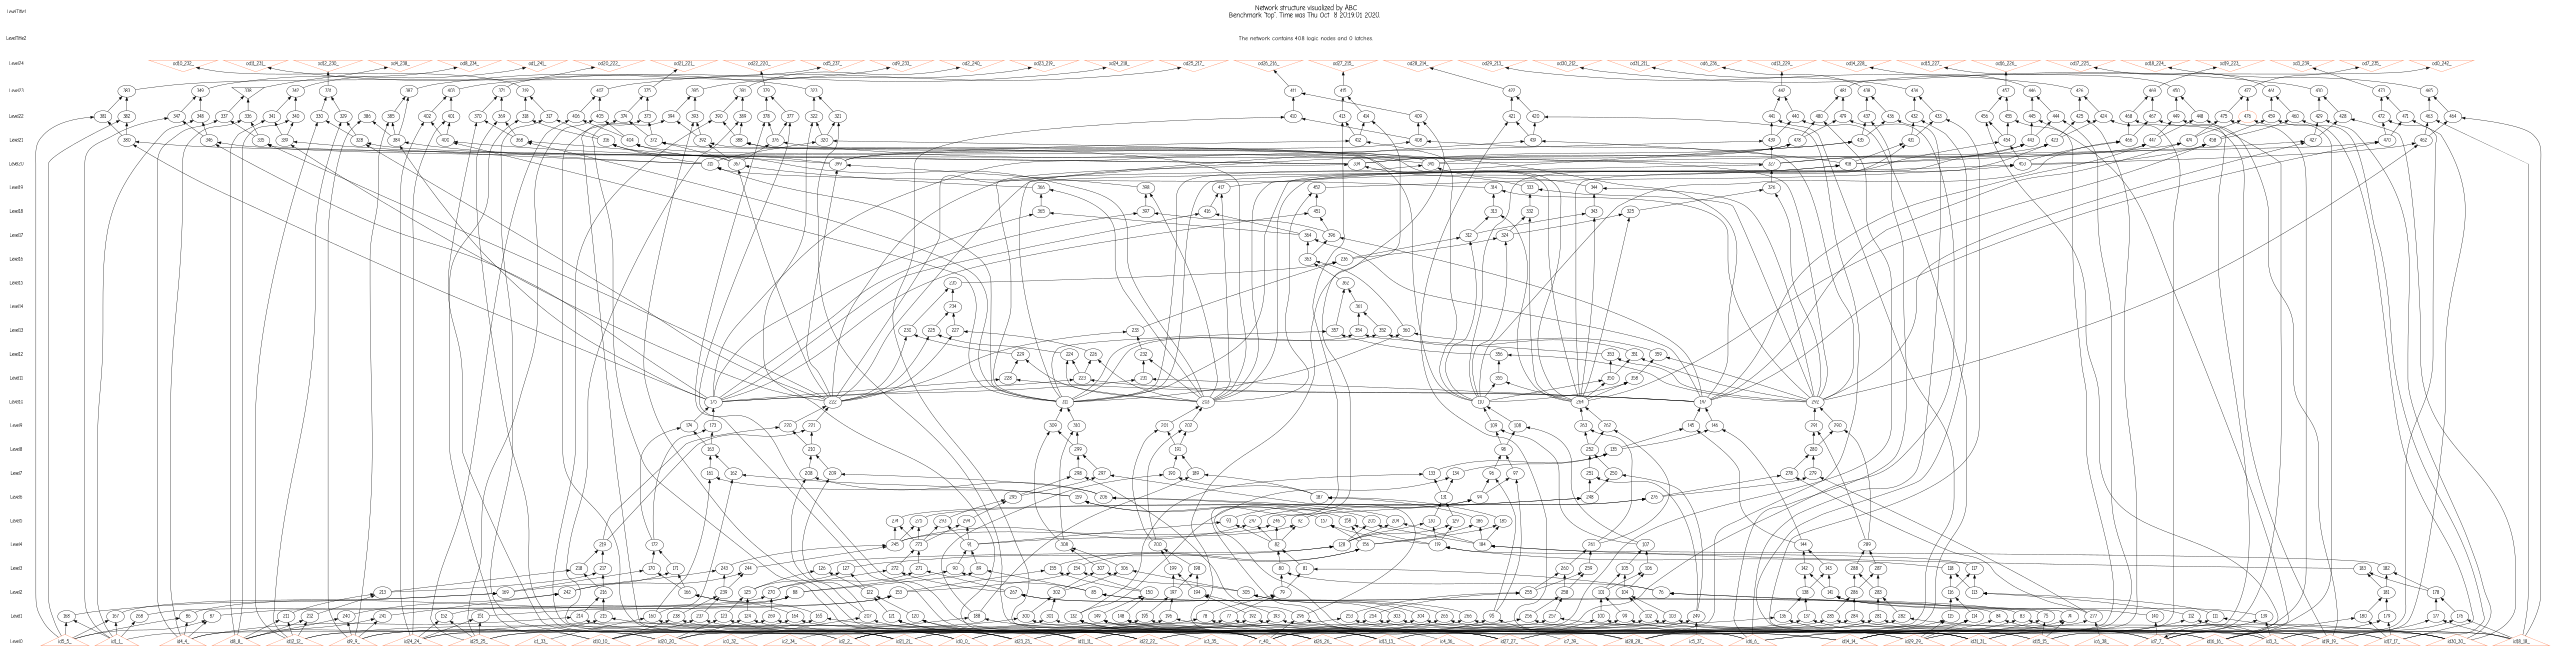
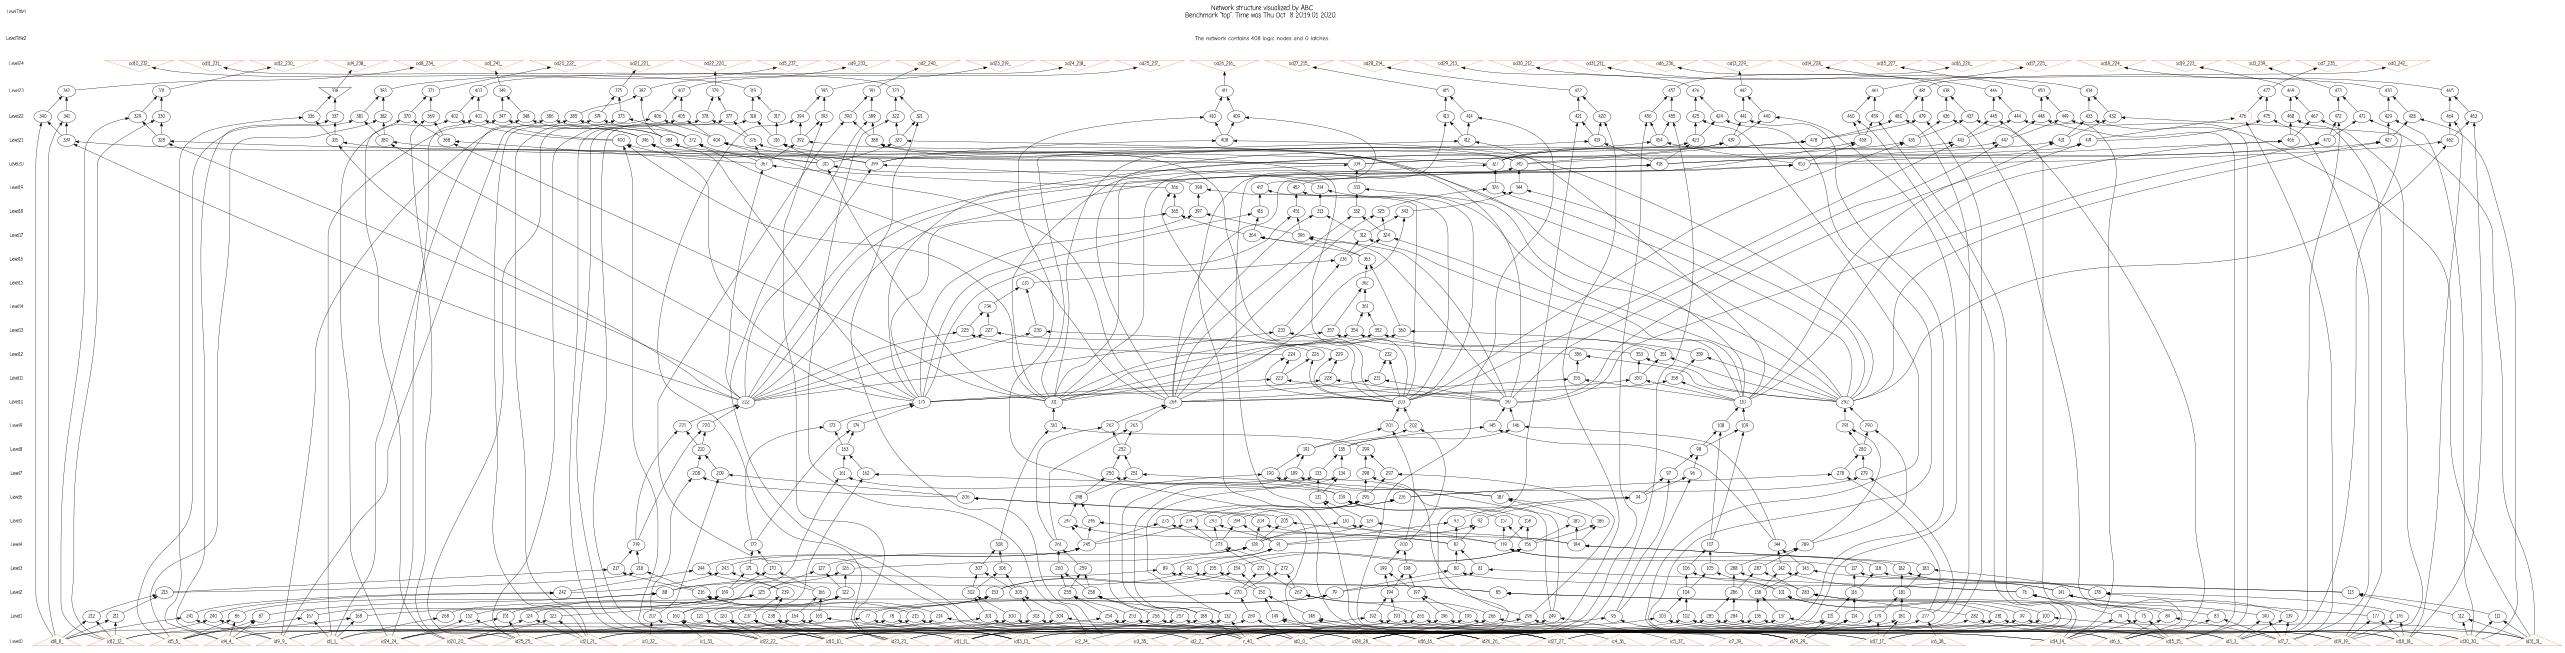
(513, 403) -> (648, 479)
(1053, 426) -> none
(2217, 624) -> (2251, 627)
